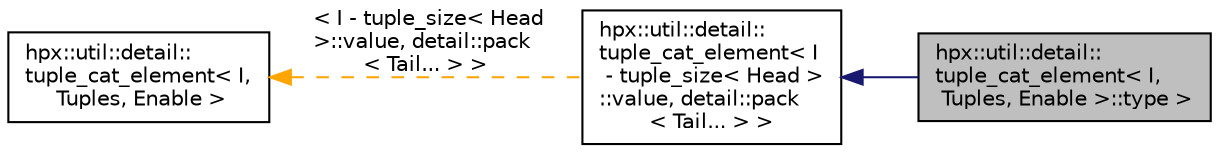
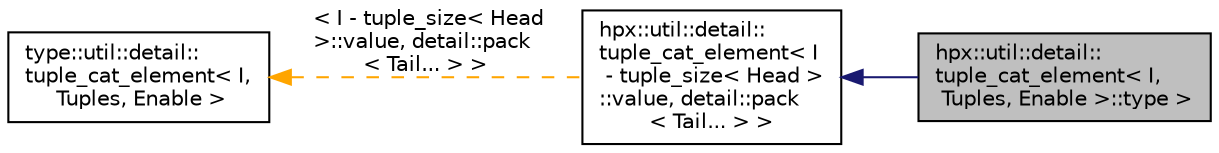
(139, 77) -> (139, 77)
